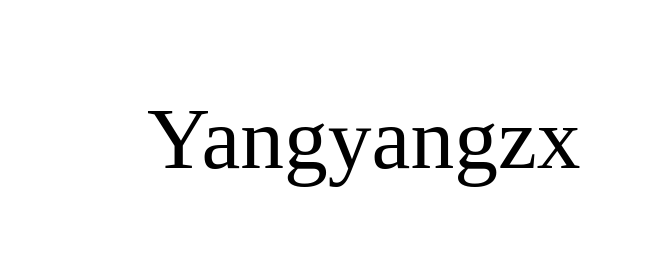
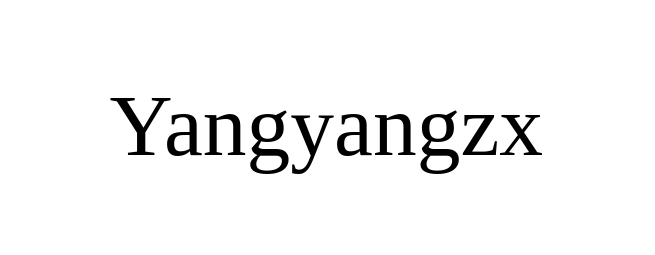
(364, 139) -> (326, 126)
